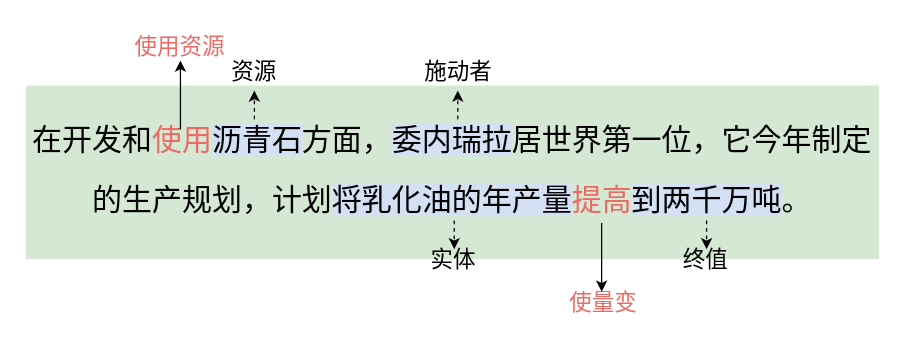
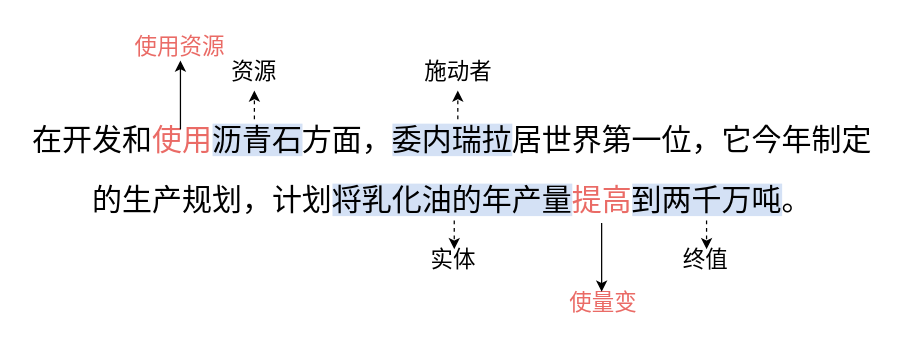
(453, 173) -> (453, 173)
